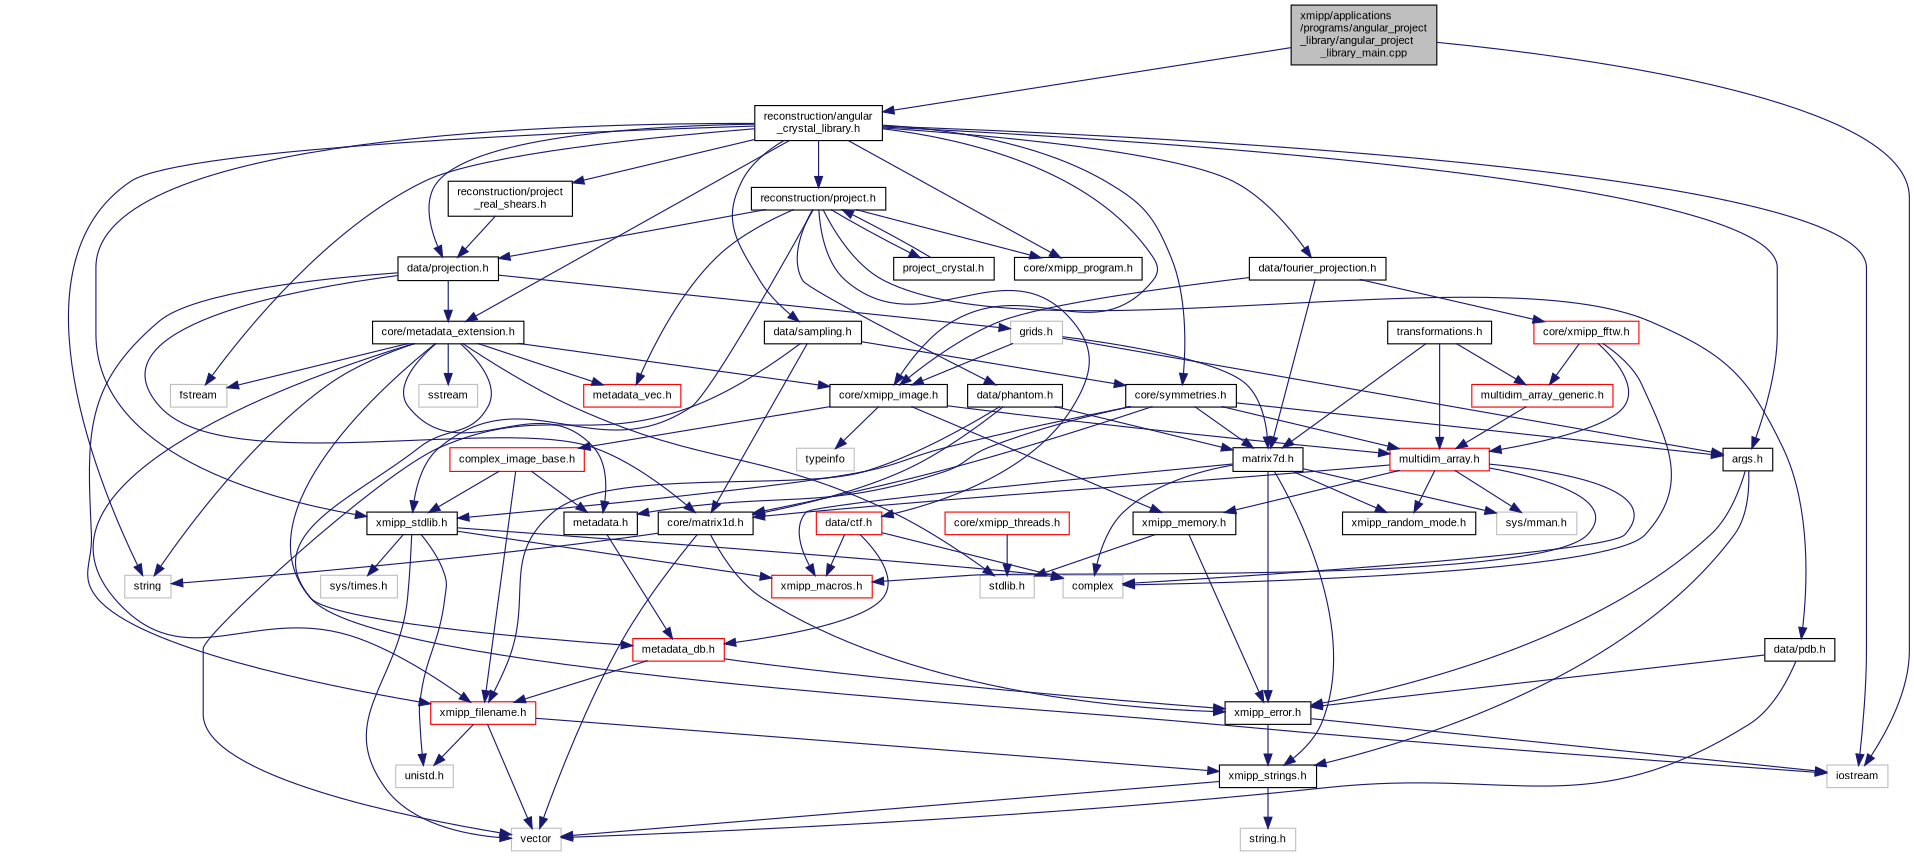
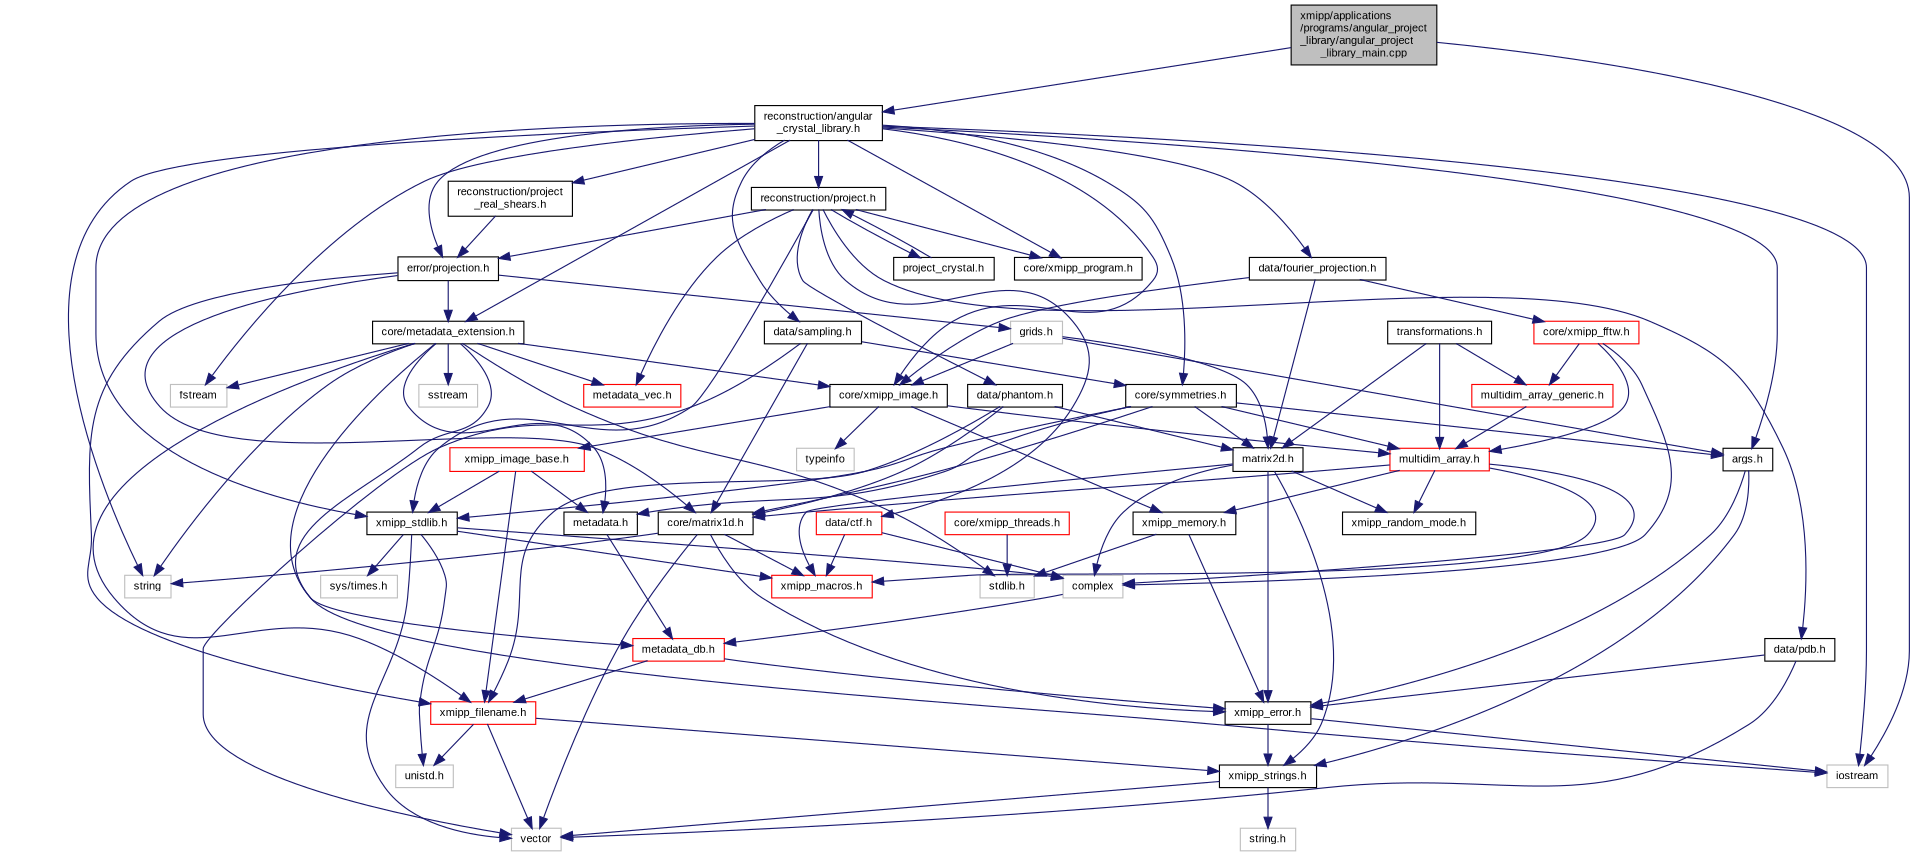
(448, 269) -> (448, 269)
(517, 460) -> (517, 460)
(1268, 460) -> (1268, 460)
(1537, 523) -> none
none -> (771, 559)
(848, 618) -> (900, 620)
